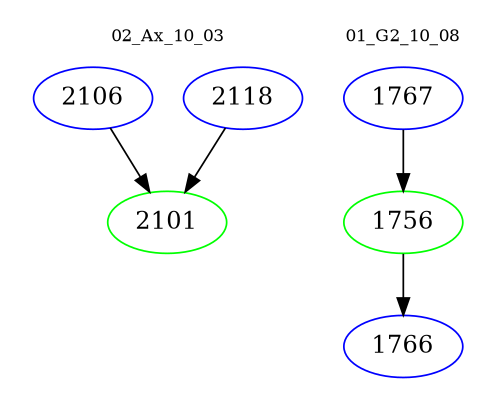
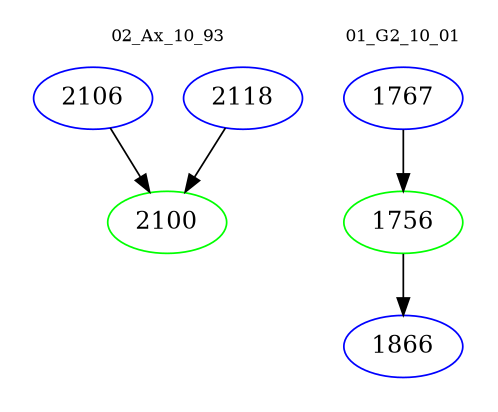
(168, 37) -> (168, 37)
(403, 37) -> (403, 37)
(167, 222) -> (167, 222)
(403, 346) -> (403, 346)
